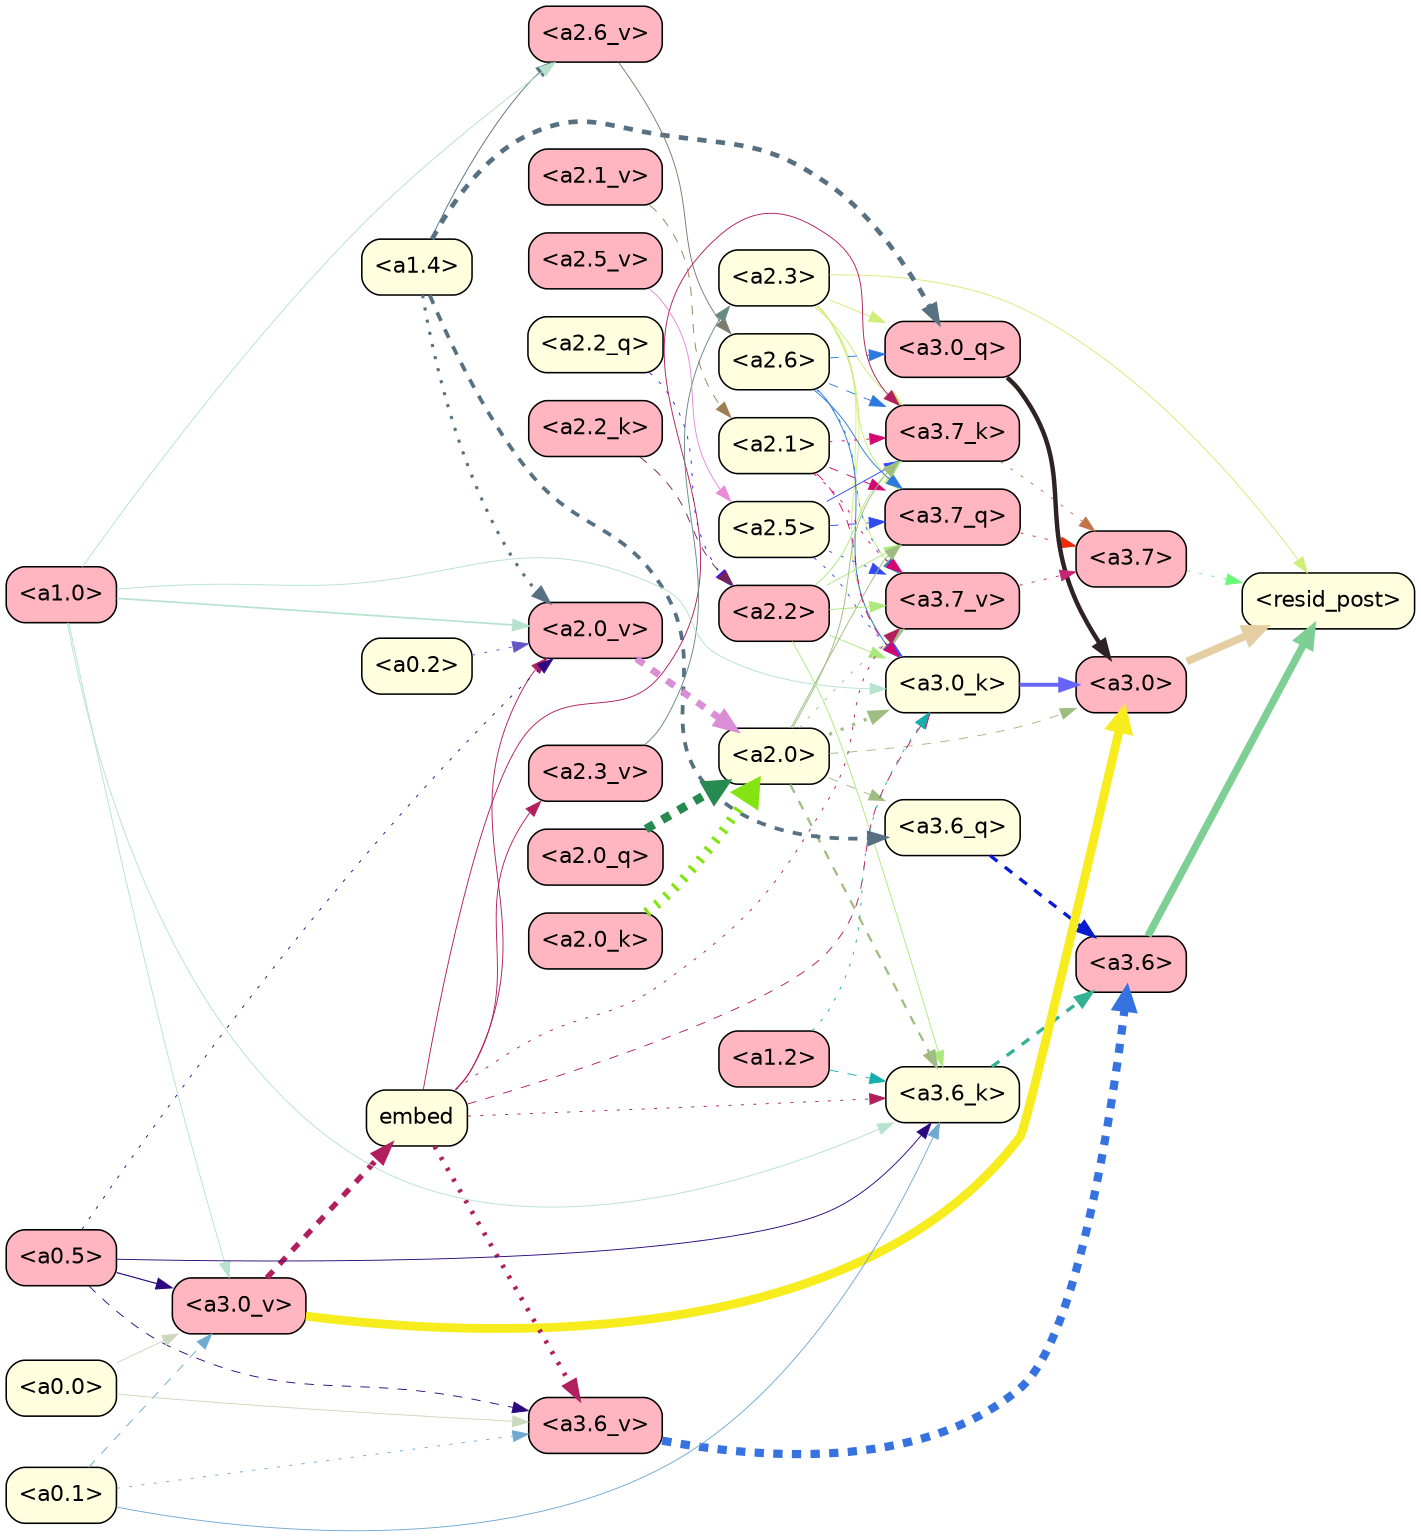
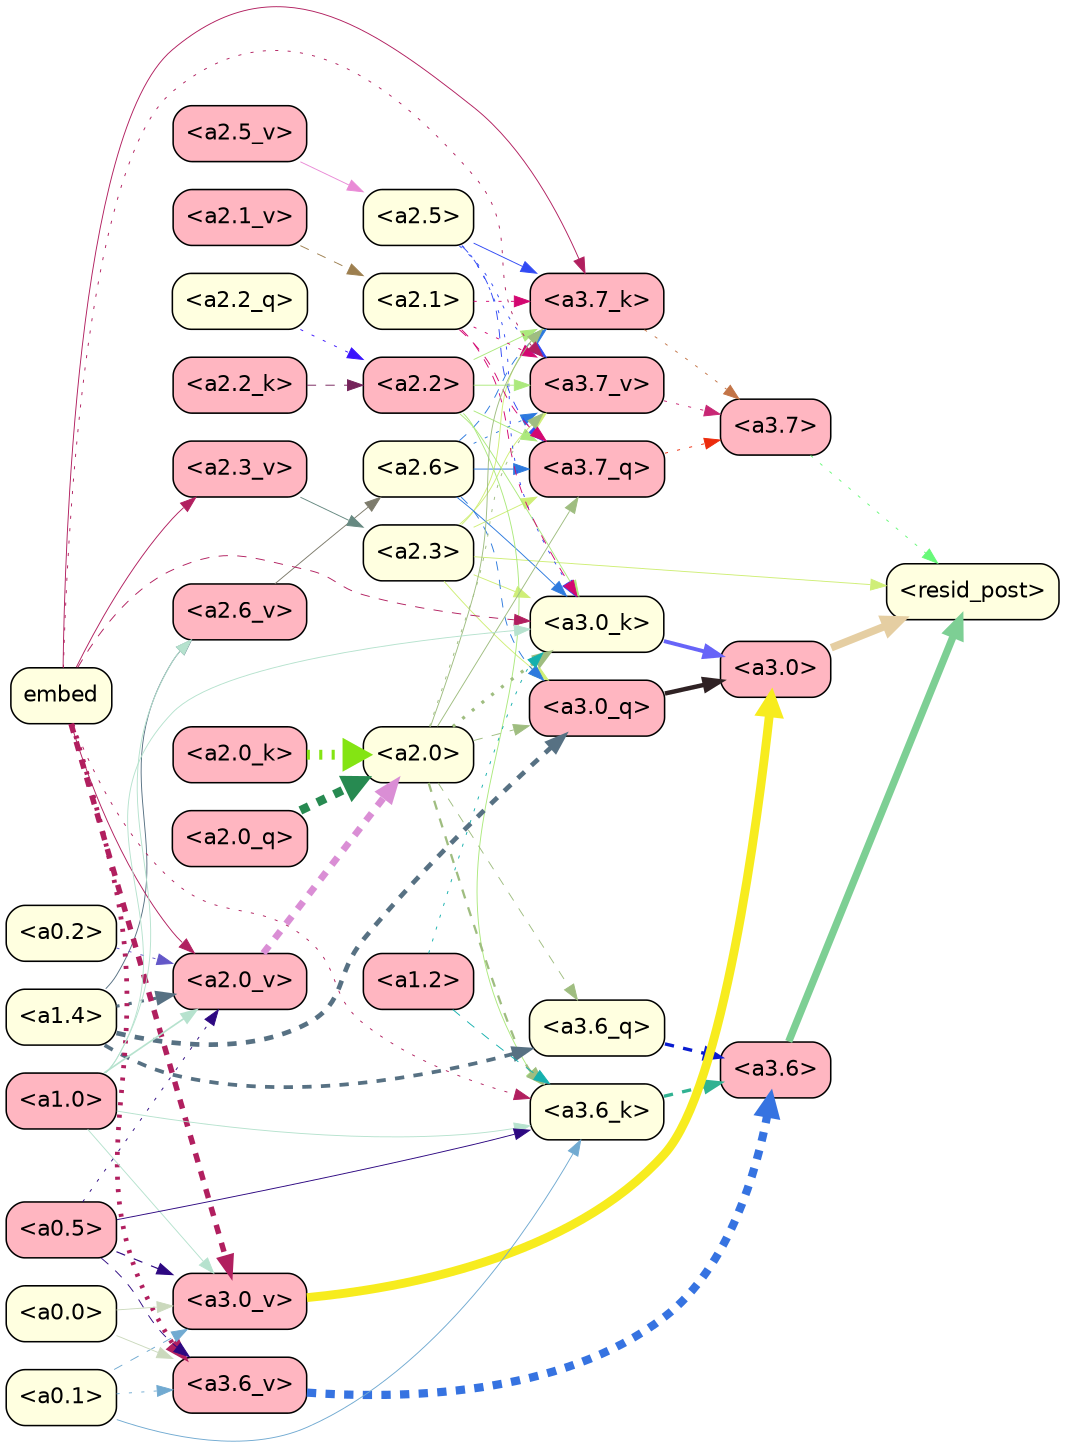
(947, 741) -> (490, 736)
(323, 1218) -> (156, 1017)
(137, 1278) -> (145, 1263)
